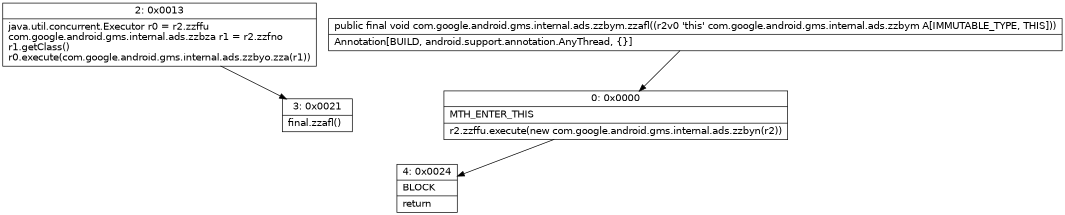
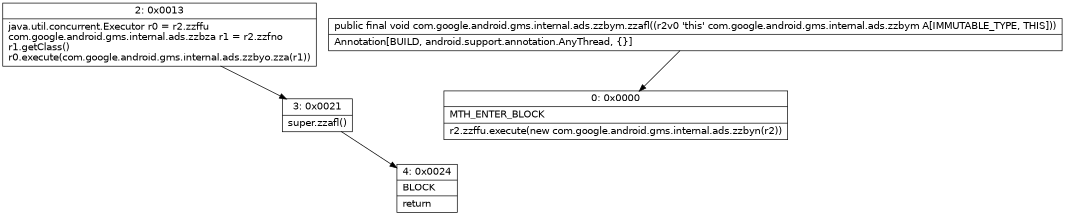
(492, 115) -> (497, 115)
(315, 123) -> (317, 123)
(509, 156) -> (366, 148)
